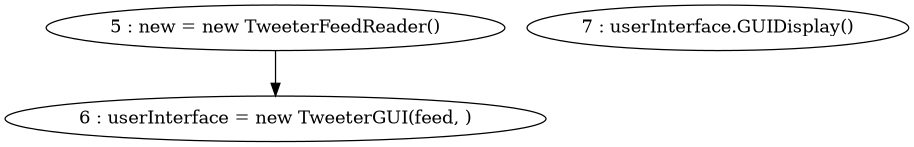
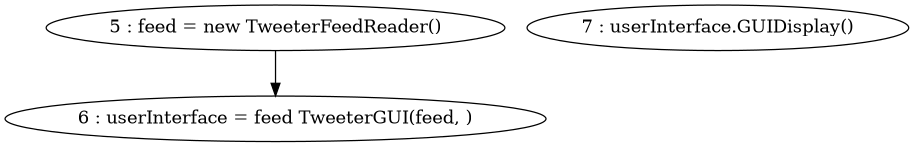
(276, 28) -> (276, 28)
(276, 119) -> (276, 119)
